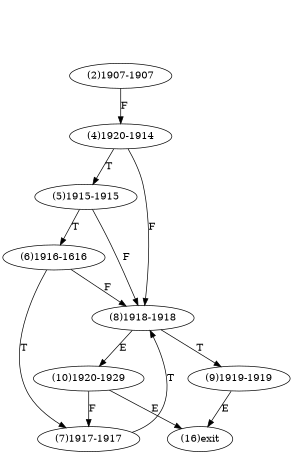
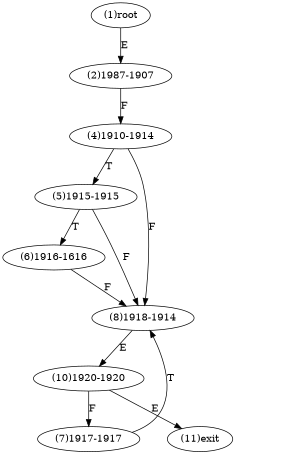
none -> (121, 15)
(121, 76) -> (121, 76)
(121, 136) -> (121, 136)
(143, 318) -> (143, 318)
(20, 352) -> none
(89, 379) -> (89, 379)
(239, 379) -> none
(200, 439) -> (200, 439)
